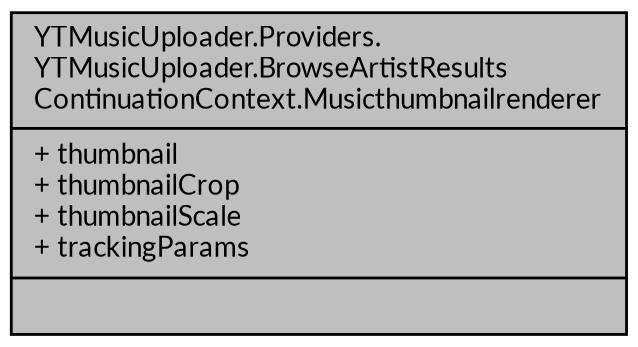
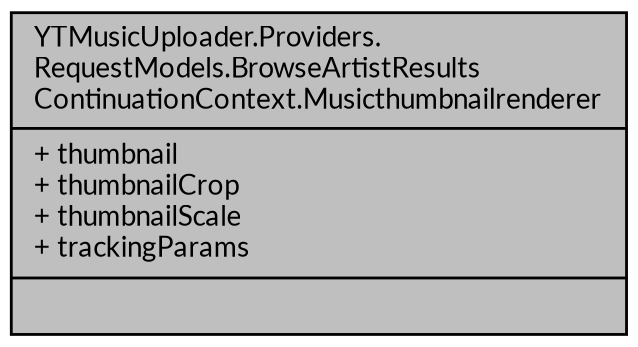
(272, 69) -> (258, 69)
